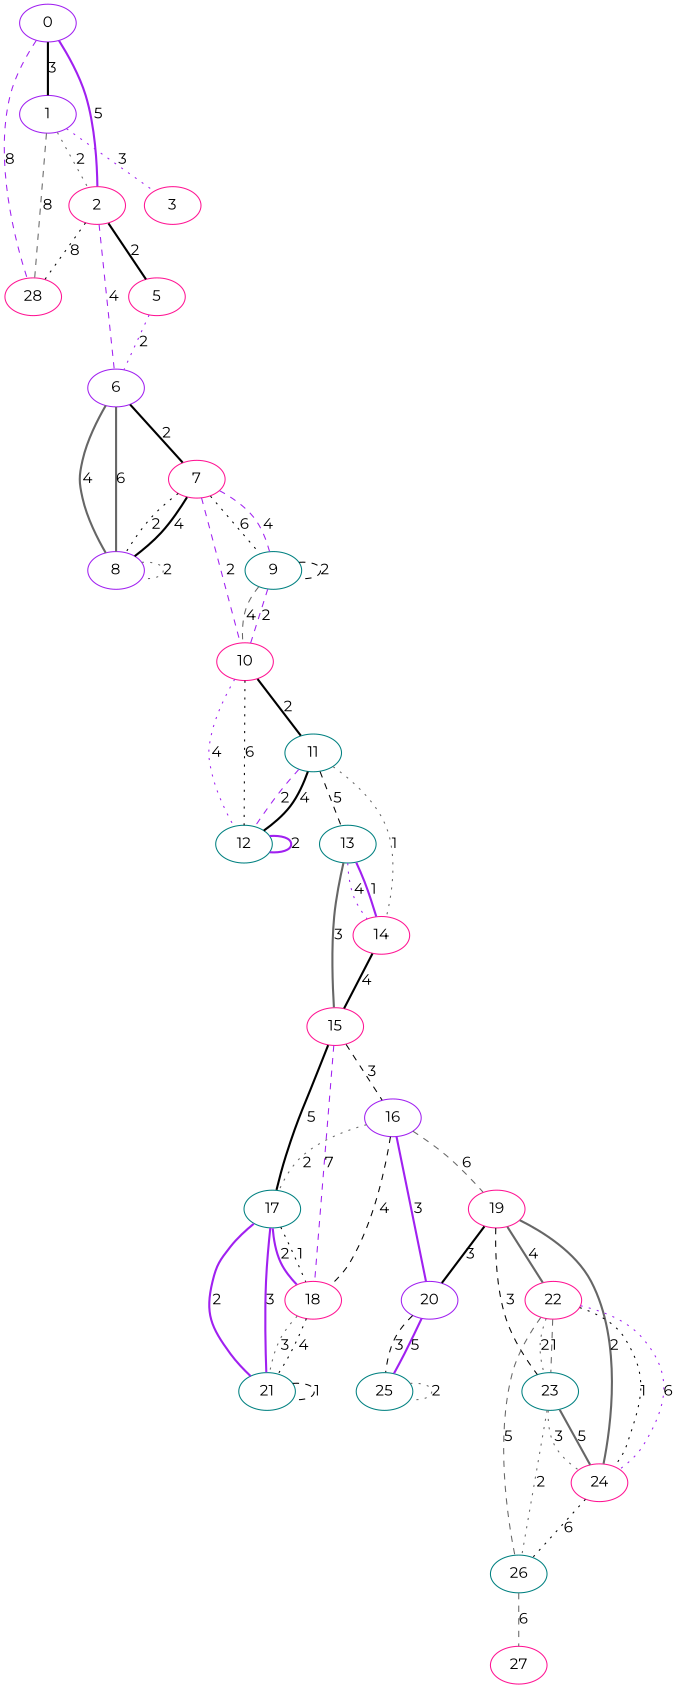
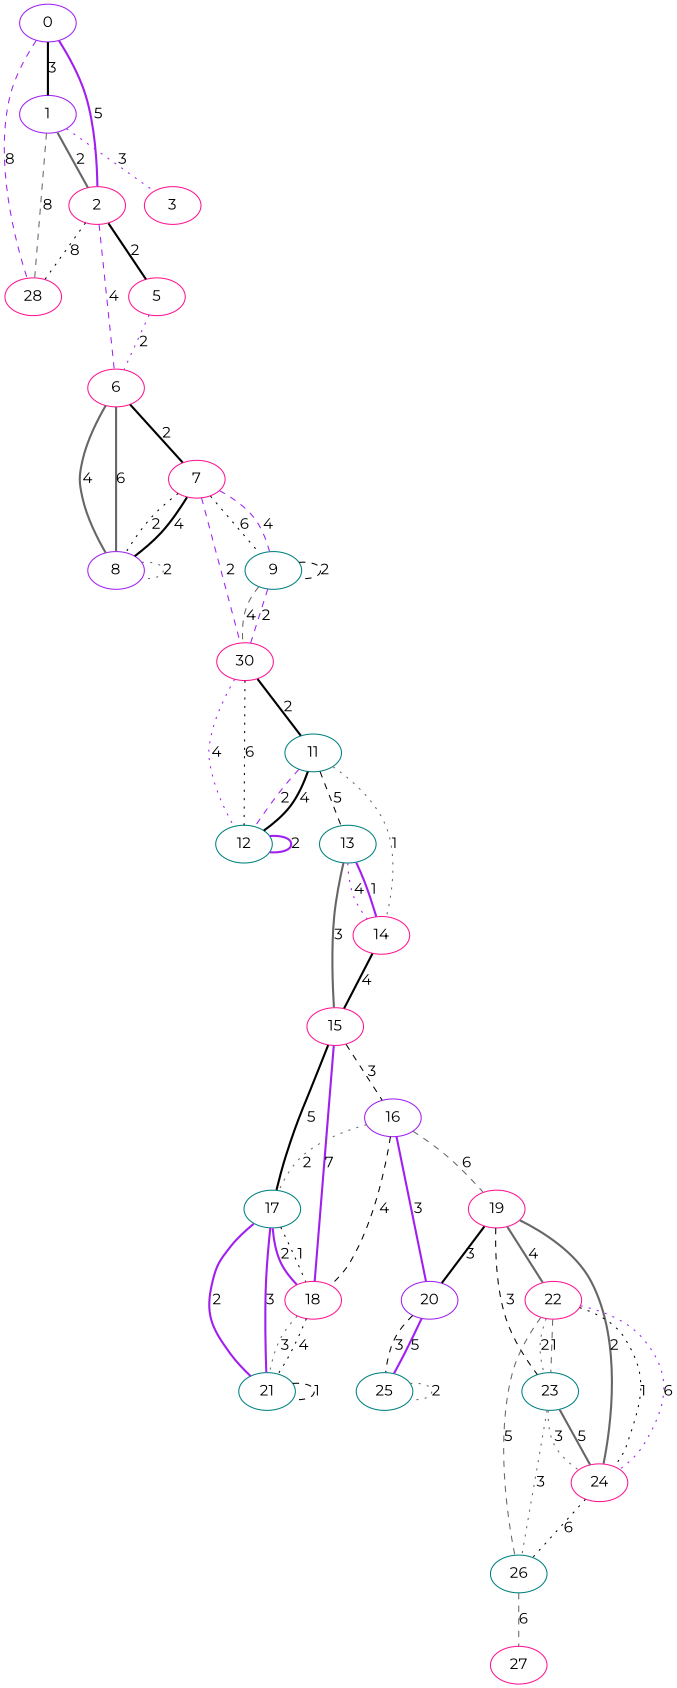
(73, 160) -> (73, 160)
(116, 388) -> (116, 388)
(245, 662) -> (245, 662)
(324, 1163) -> (324, 1163)
(541, 1483) -> (541, 1483)
